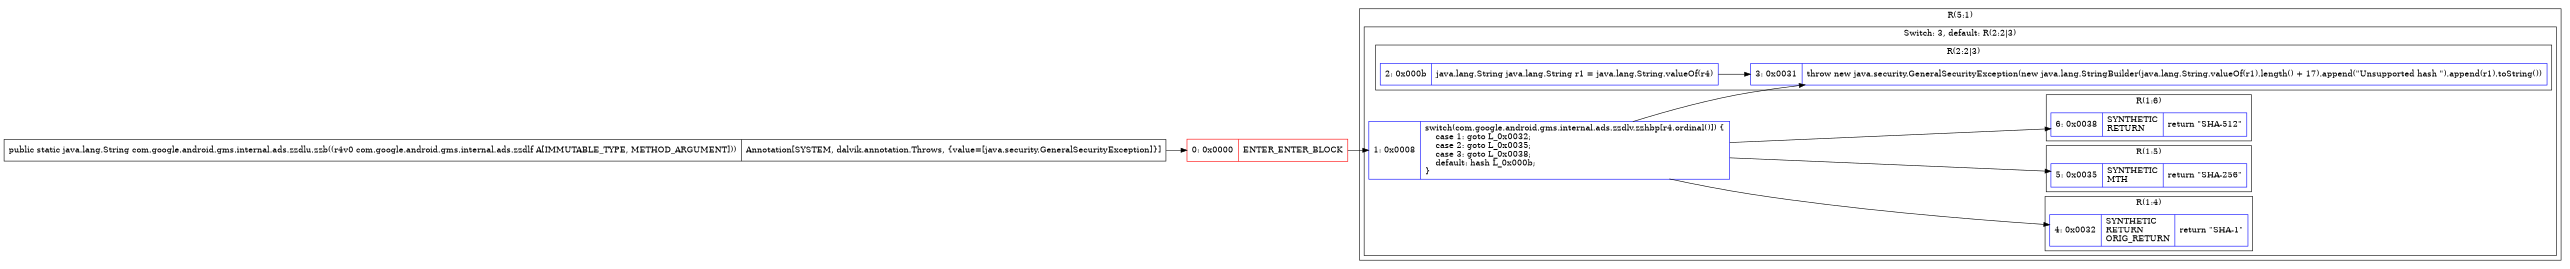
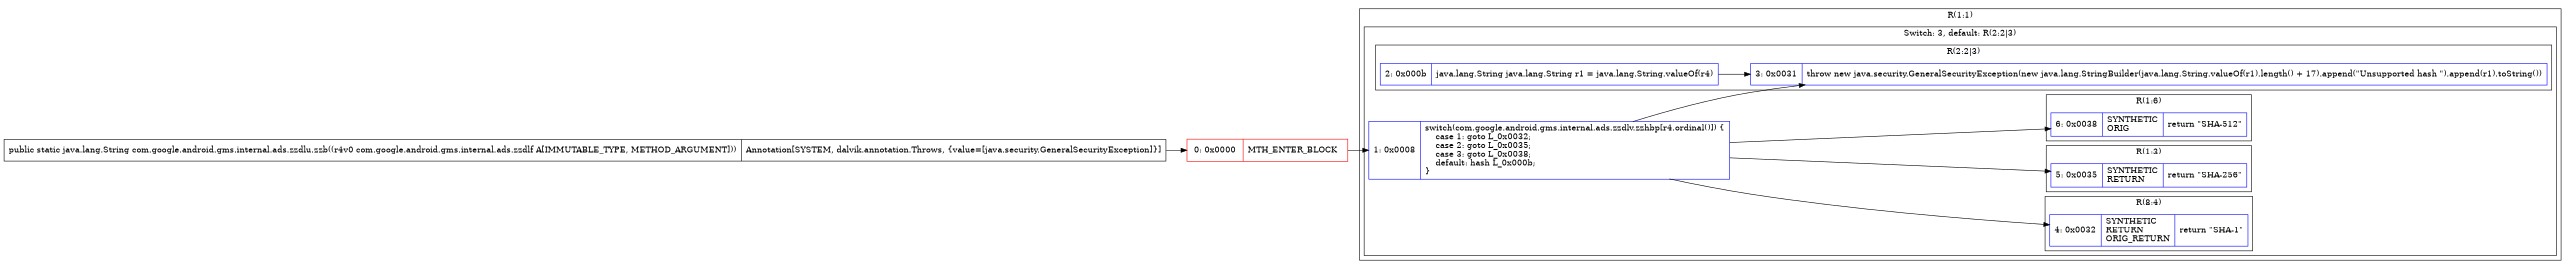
(1960, 15) -> (1960, 15)
(2126, 129) -> (2118, 129)
(1293, 150) -> (1293, 150)
(2149, 152) -> (2149, 152)
(2118, 180) -> (2126, 180)
(2149, 203) -> (2149, 203)
